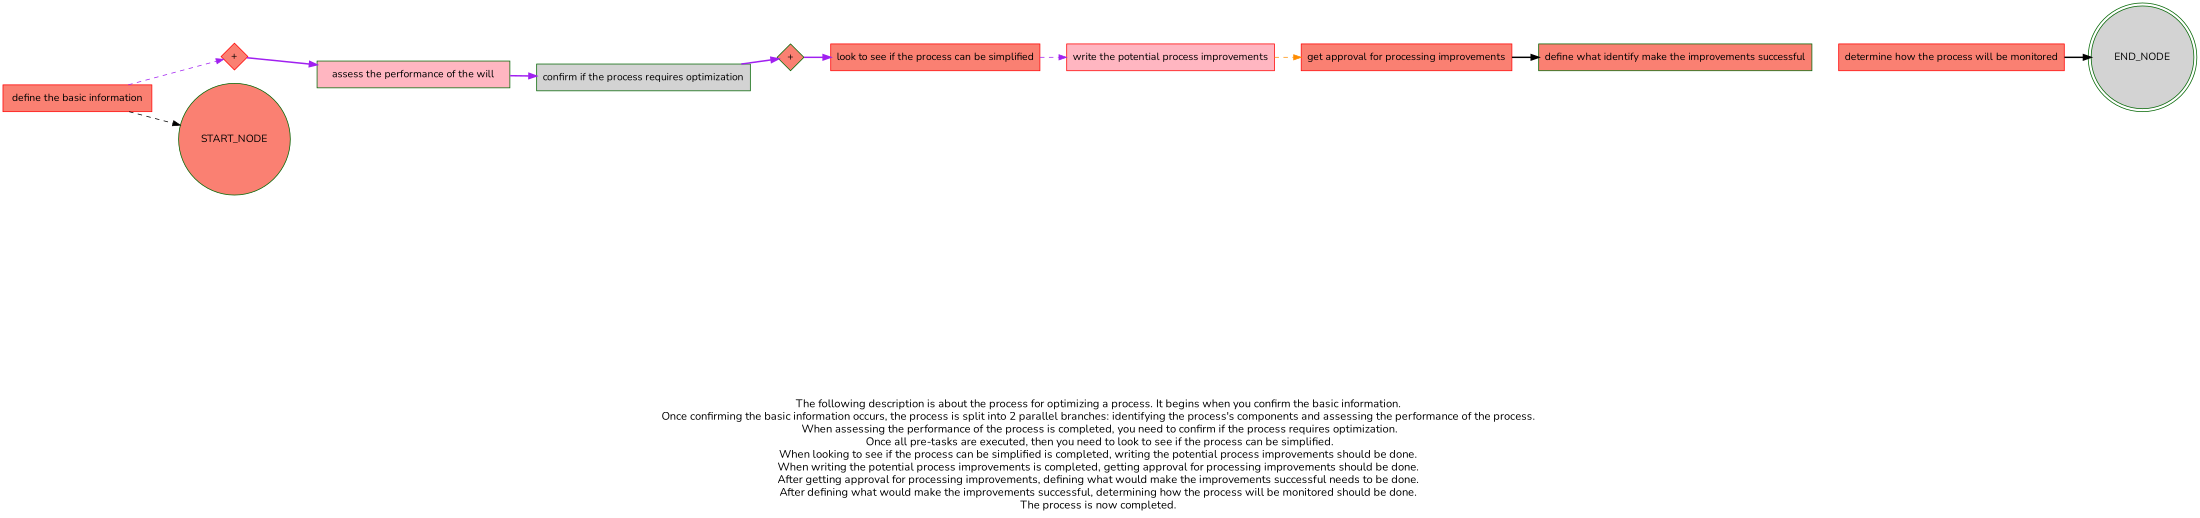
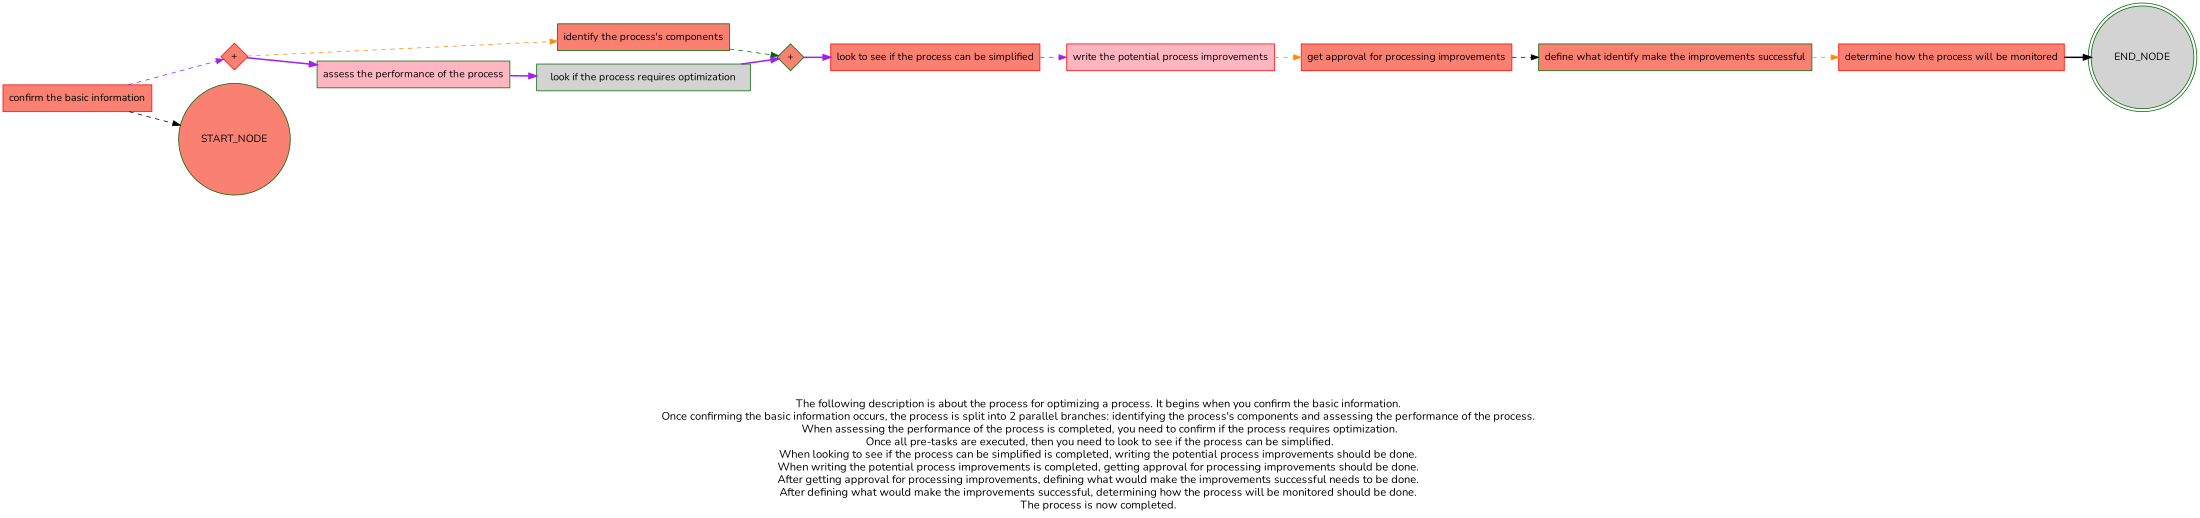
none -> (644, 37)
(1522, 57) -> (1522, 57)
none -> (1821, 57)
(413, 74) -> (413, 74)
(644, 77) -> (644, 77)
(77, 98) -> (77, 98)
